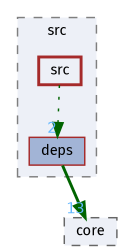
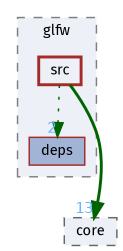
(57, 31) -> (57, 31)
(71, 186) -> (87, 111)
